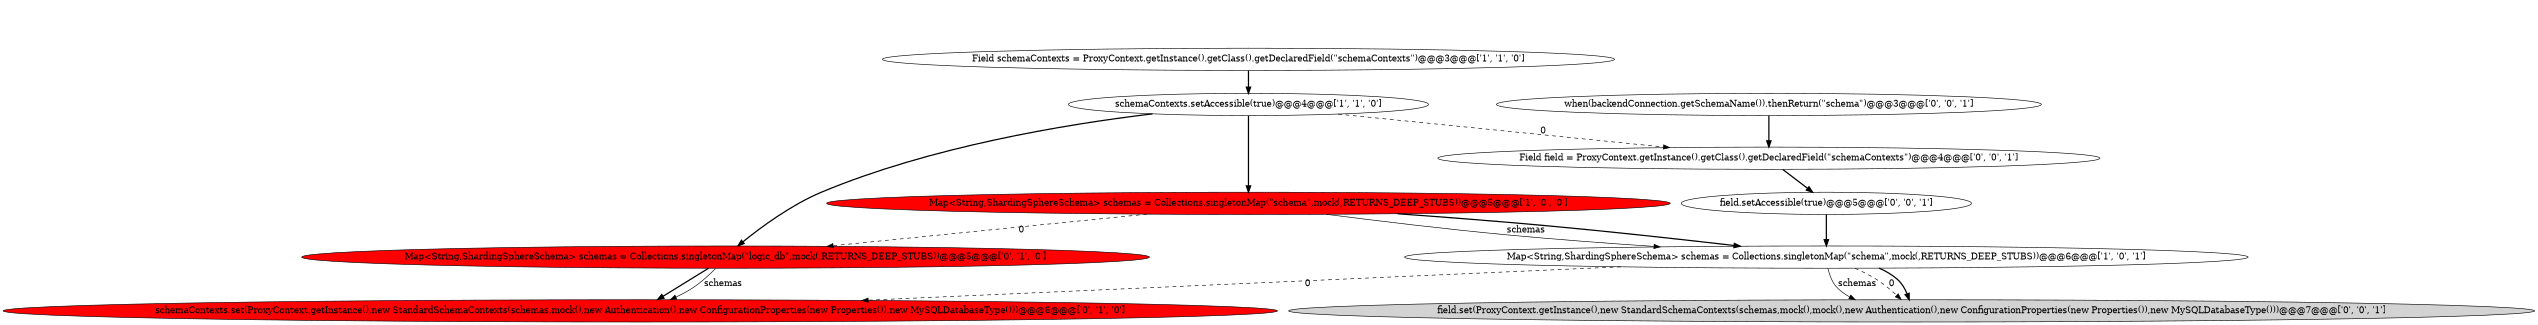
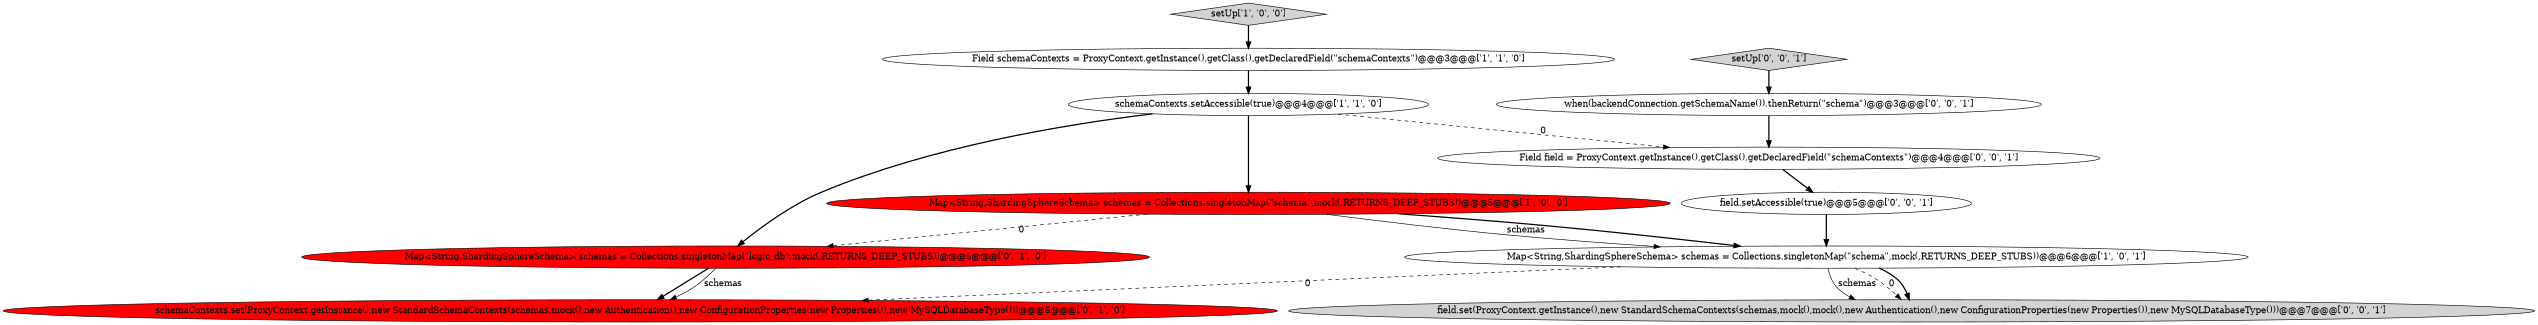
none -> (1248, 14)
none -> (1769, 59)
